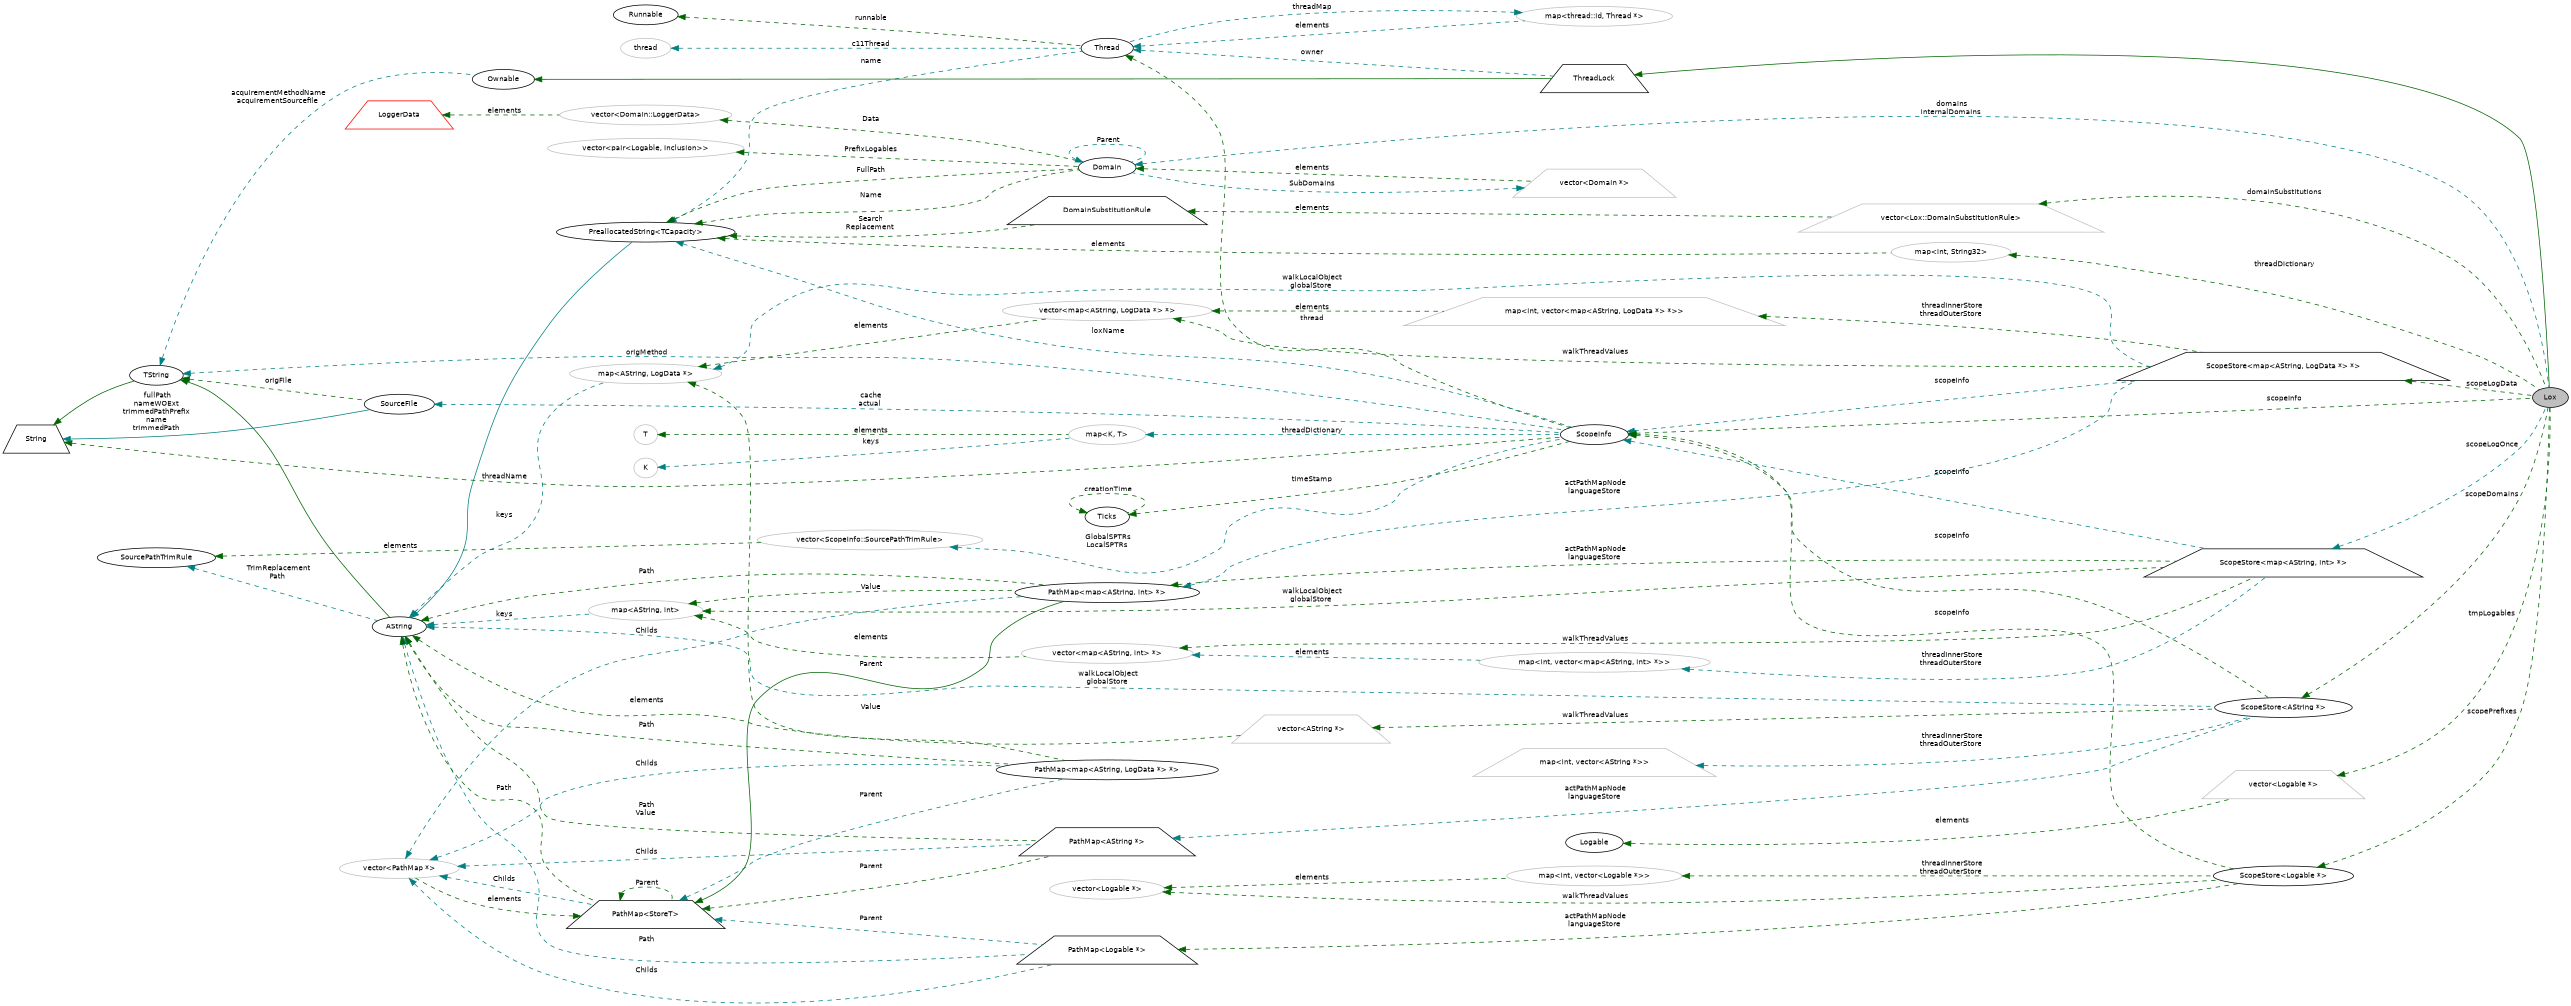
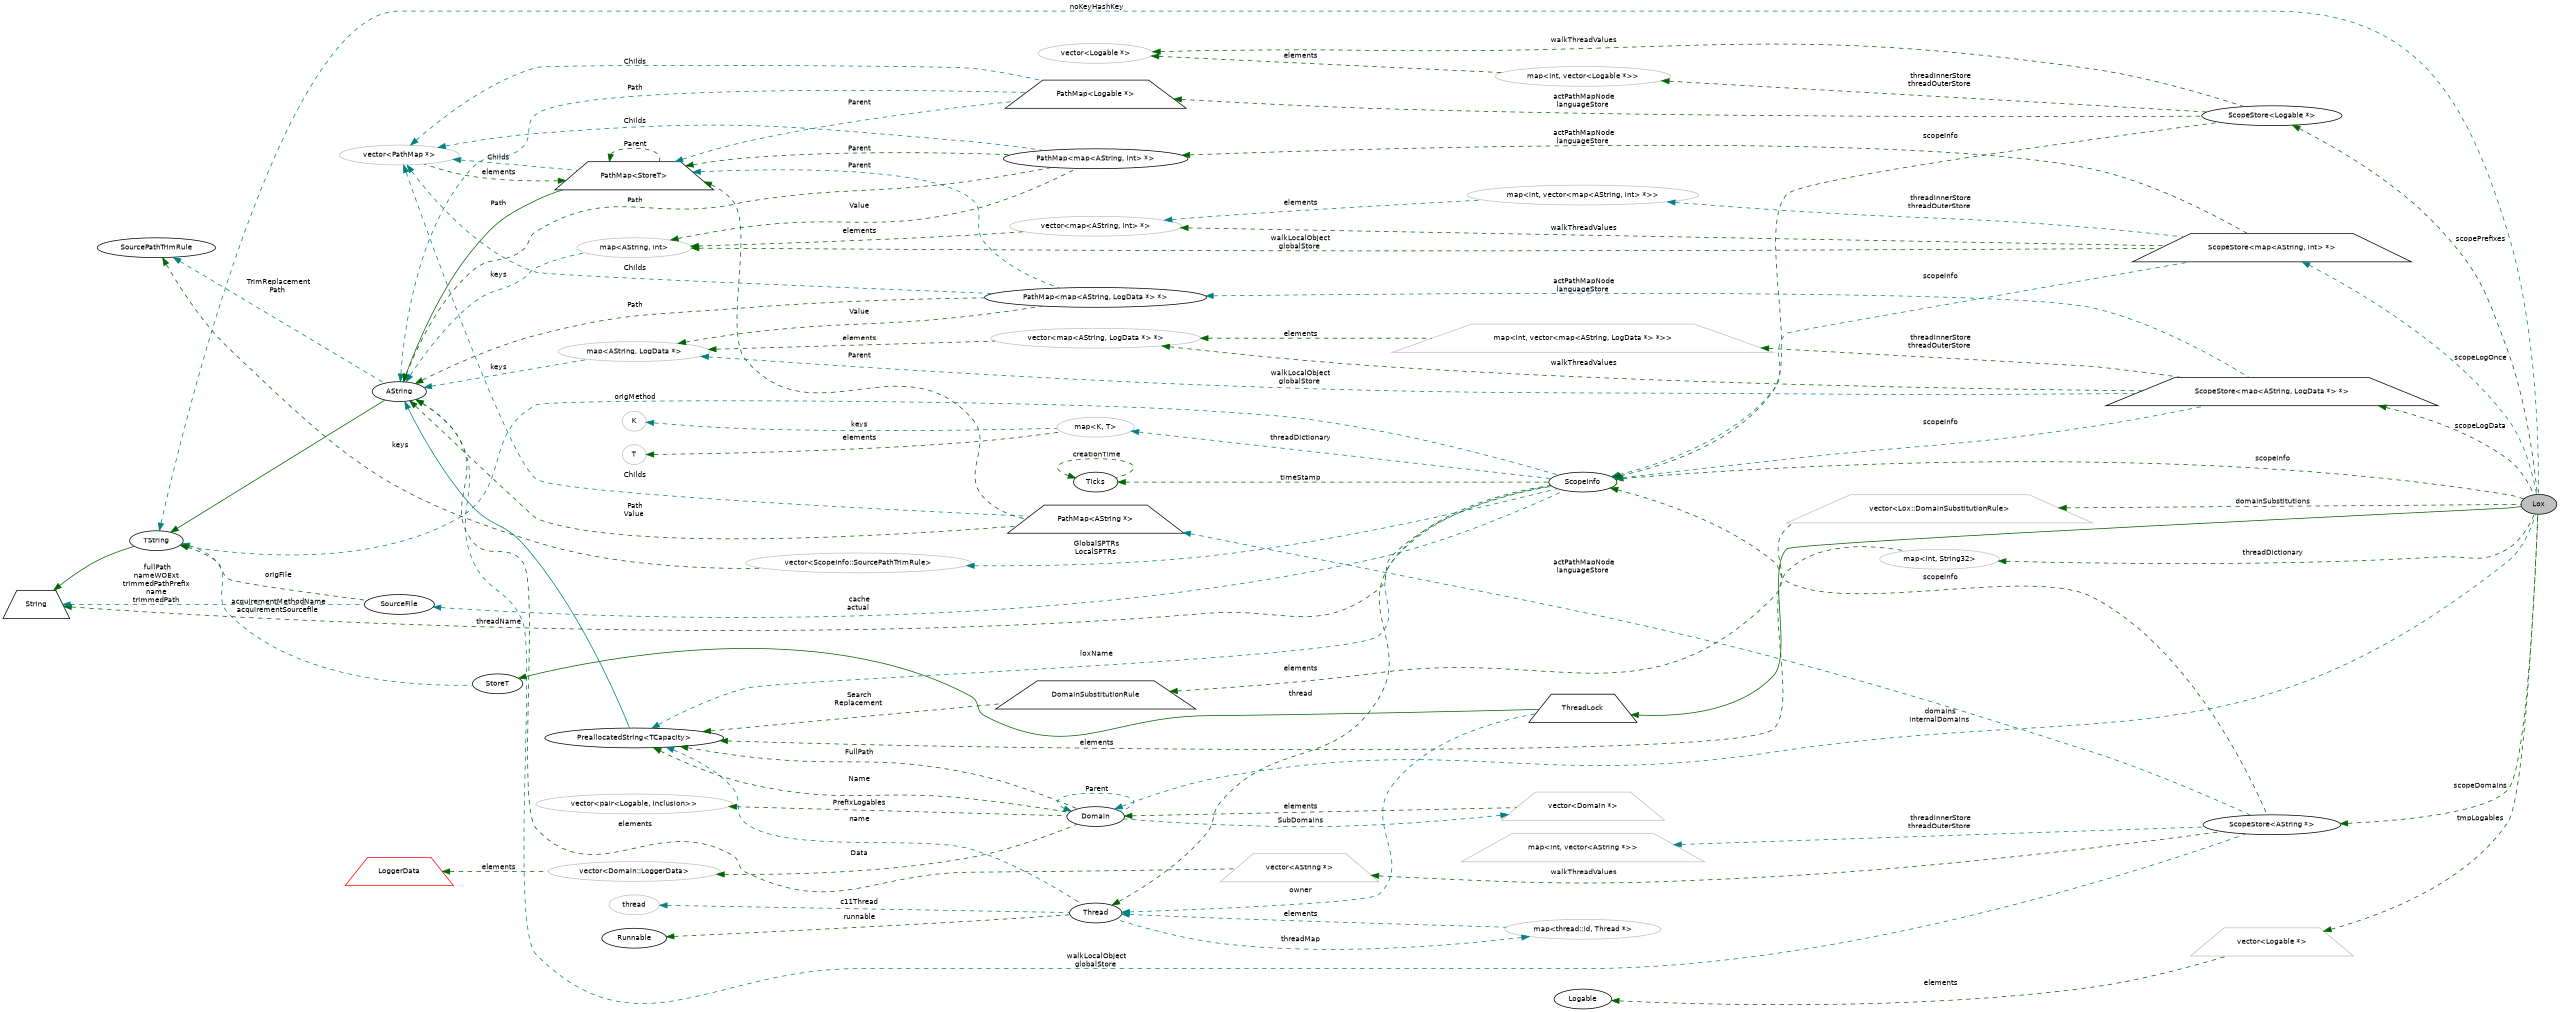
none -> (1353, 11)
(503, 79) -> (498, 684)
(221, 432) -> (217, 604)
(1674, 504) -> (1739, 294)
(399, 546) -> (399, 445)
(813, 673) -> (852, 153)
(483, 798) -> (463, 262)
